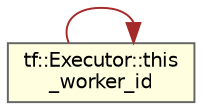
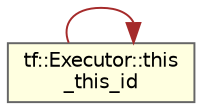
(101, 73) -> (101, 73)
